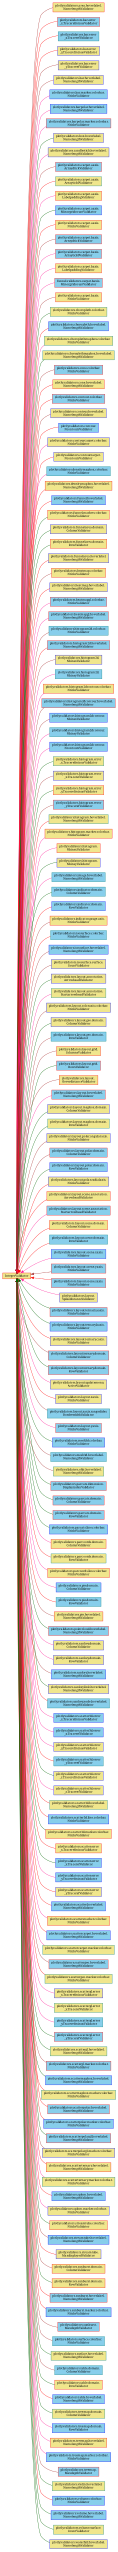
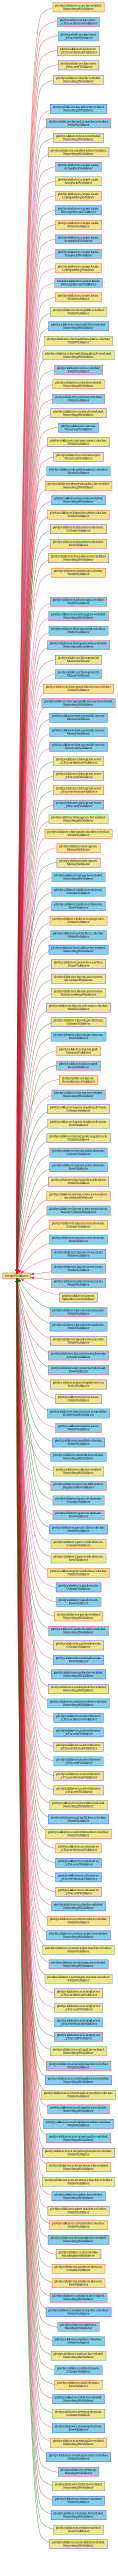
(79, 94) -> none
(79, 587) -> none
(79, 1660) -> (79, 1660)
